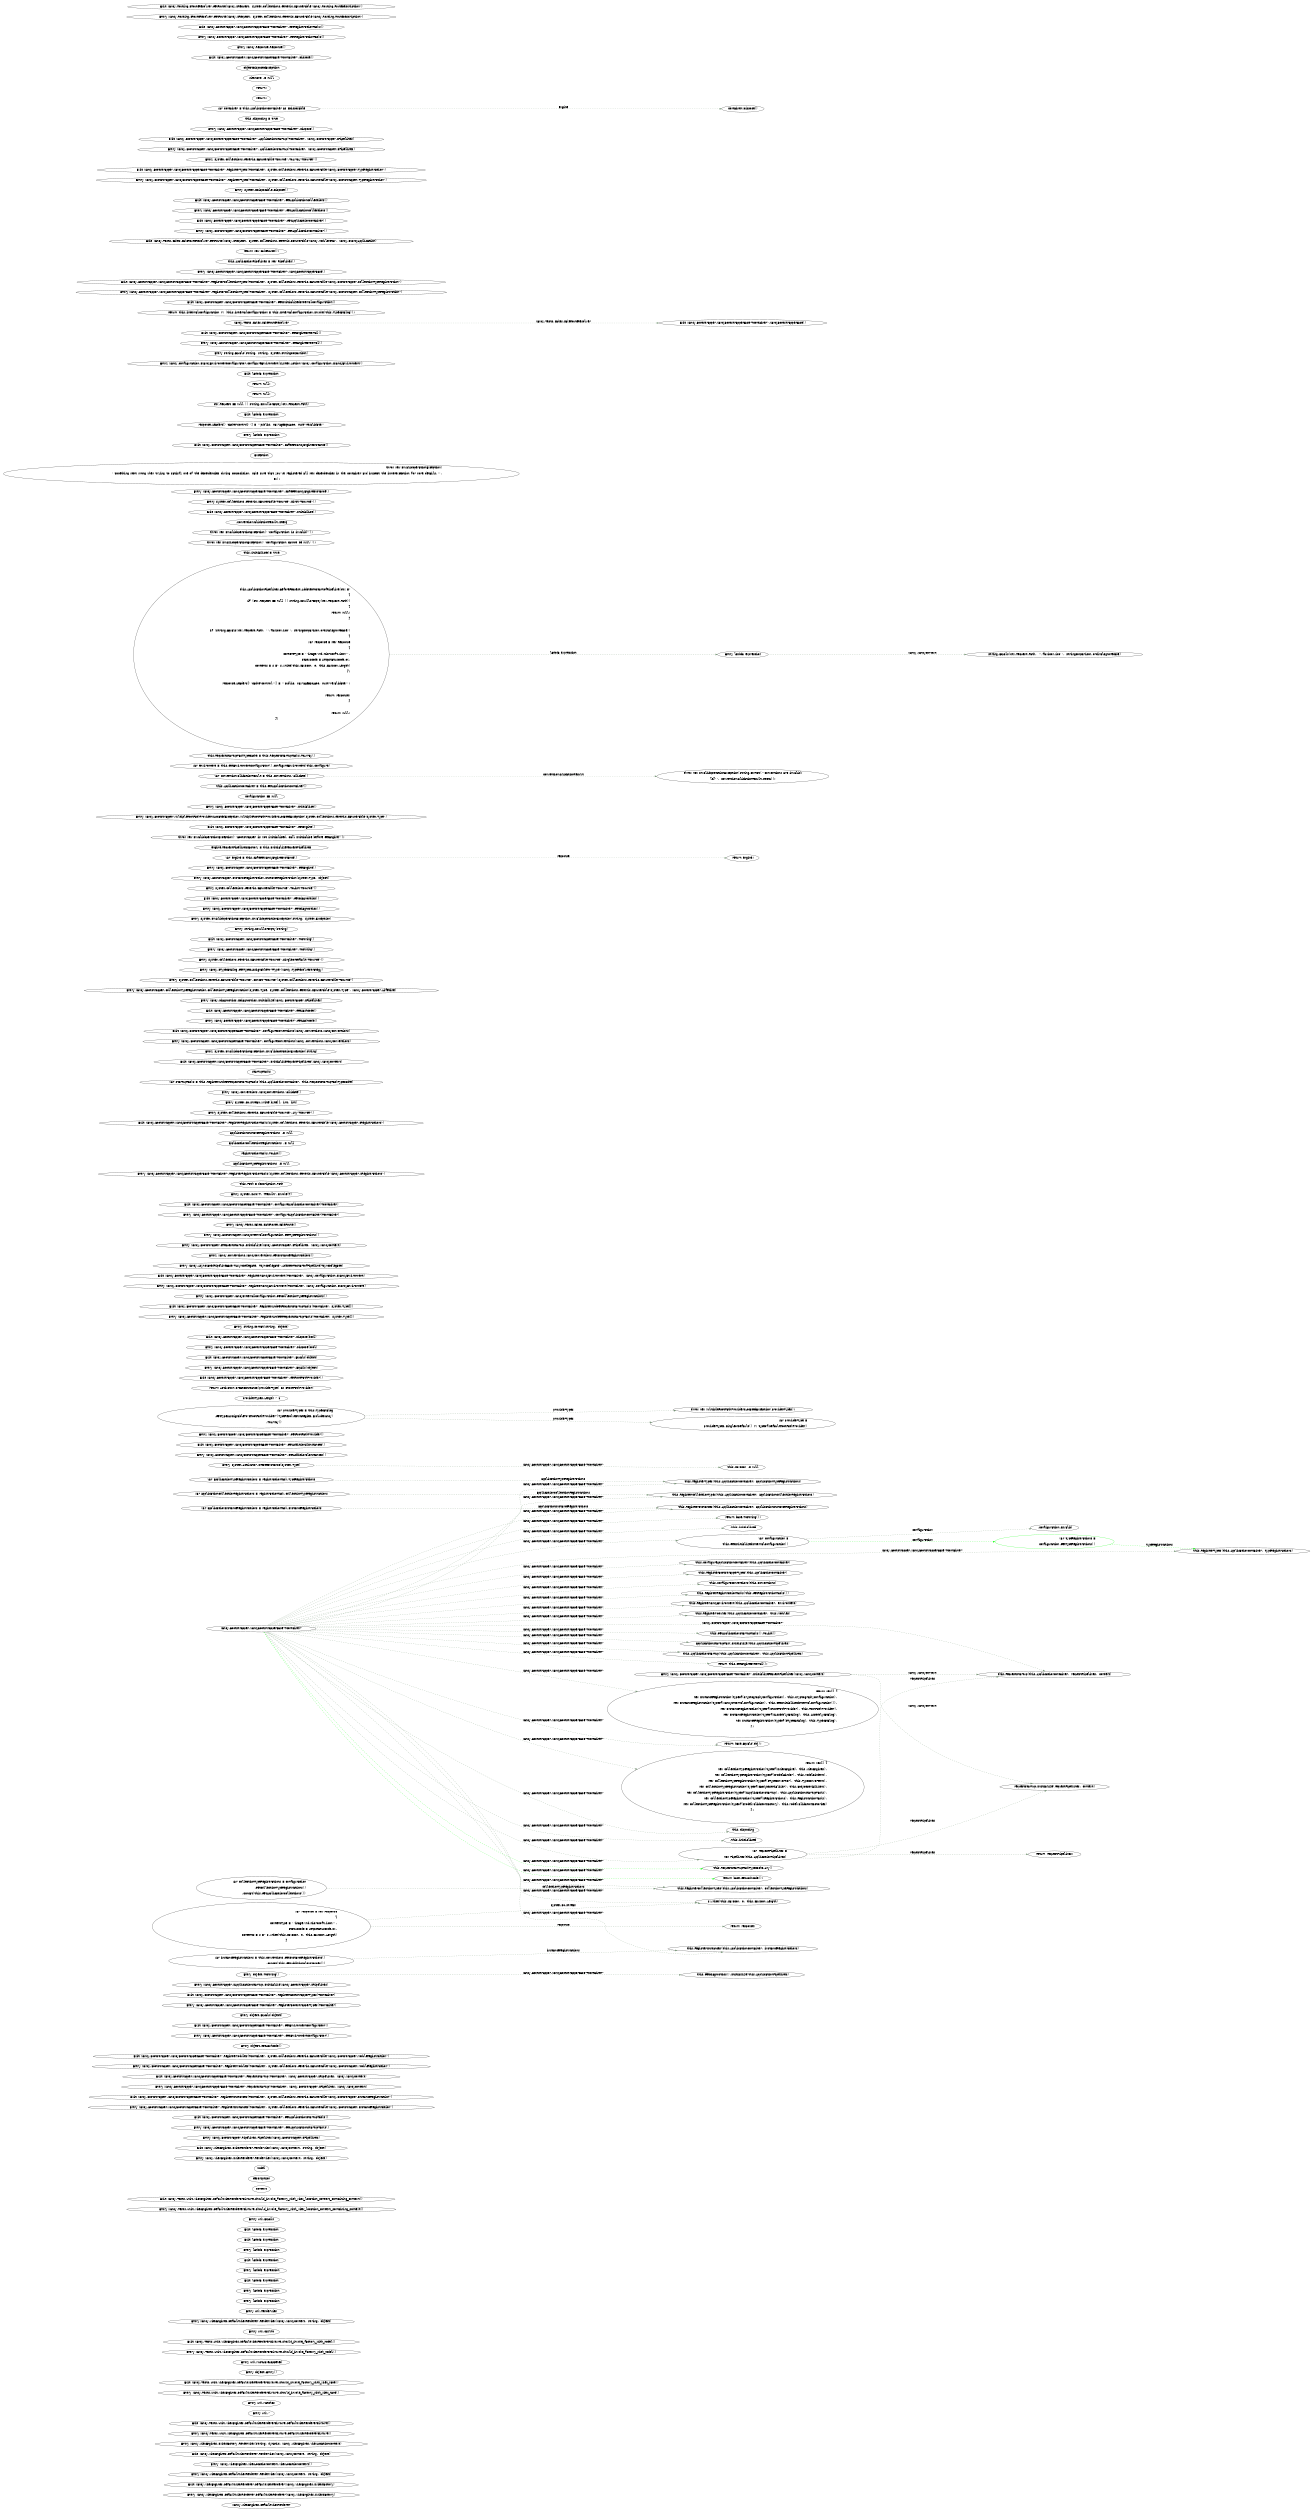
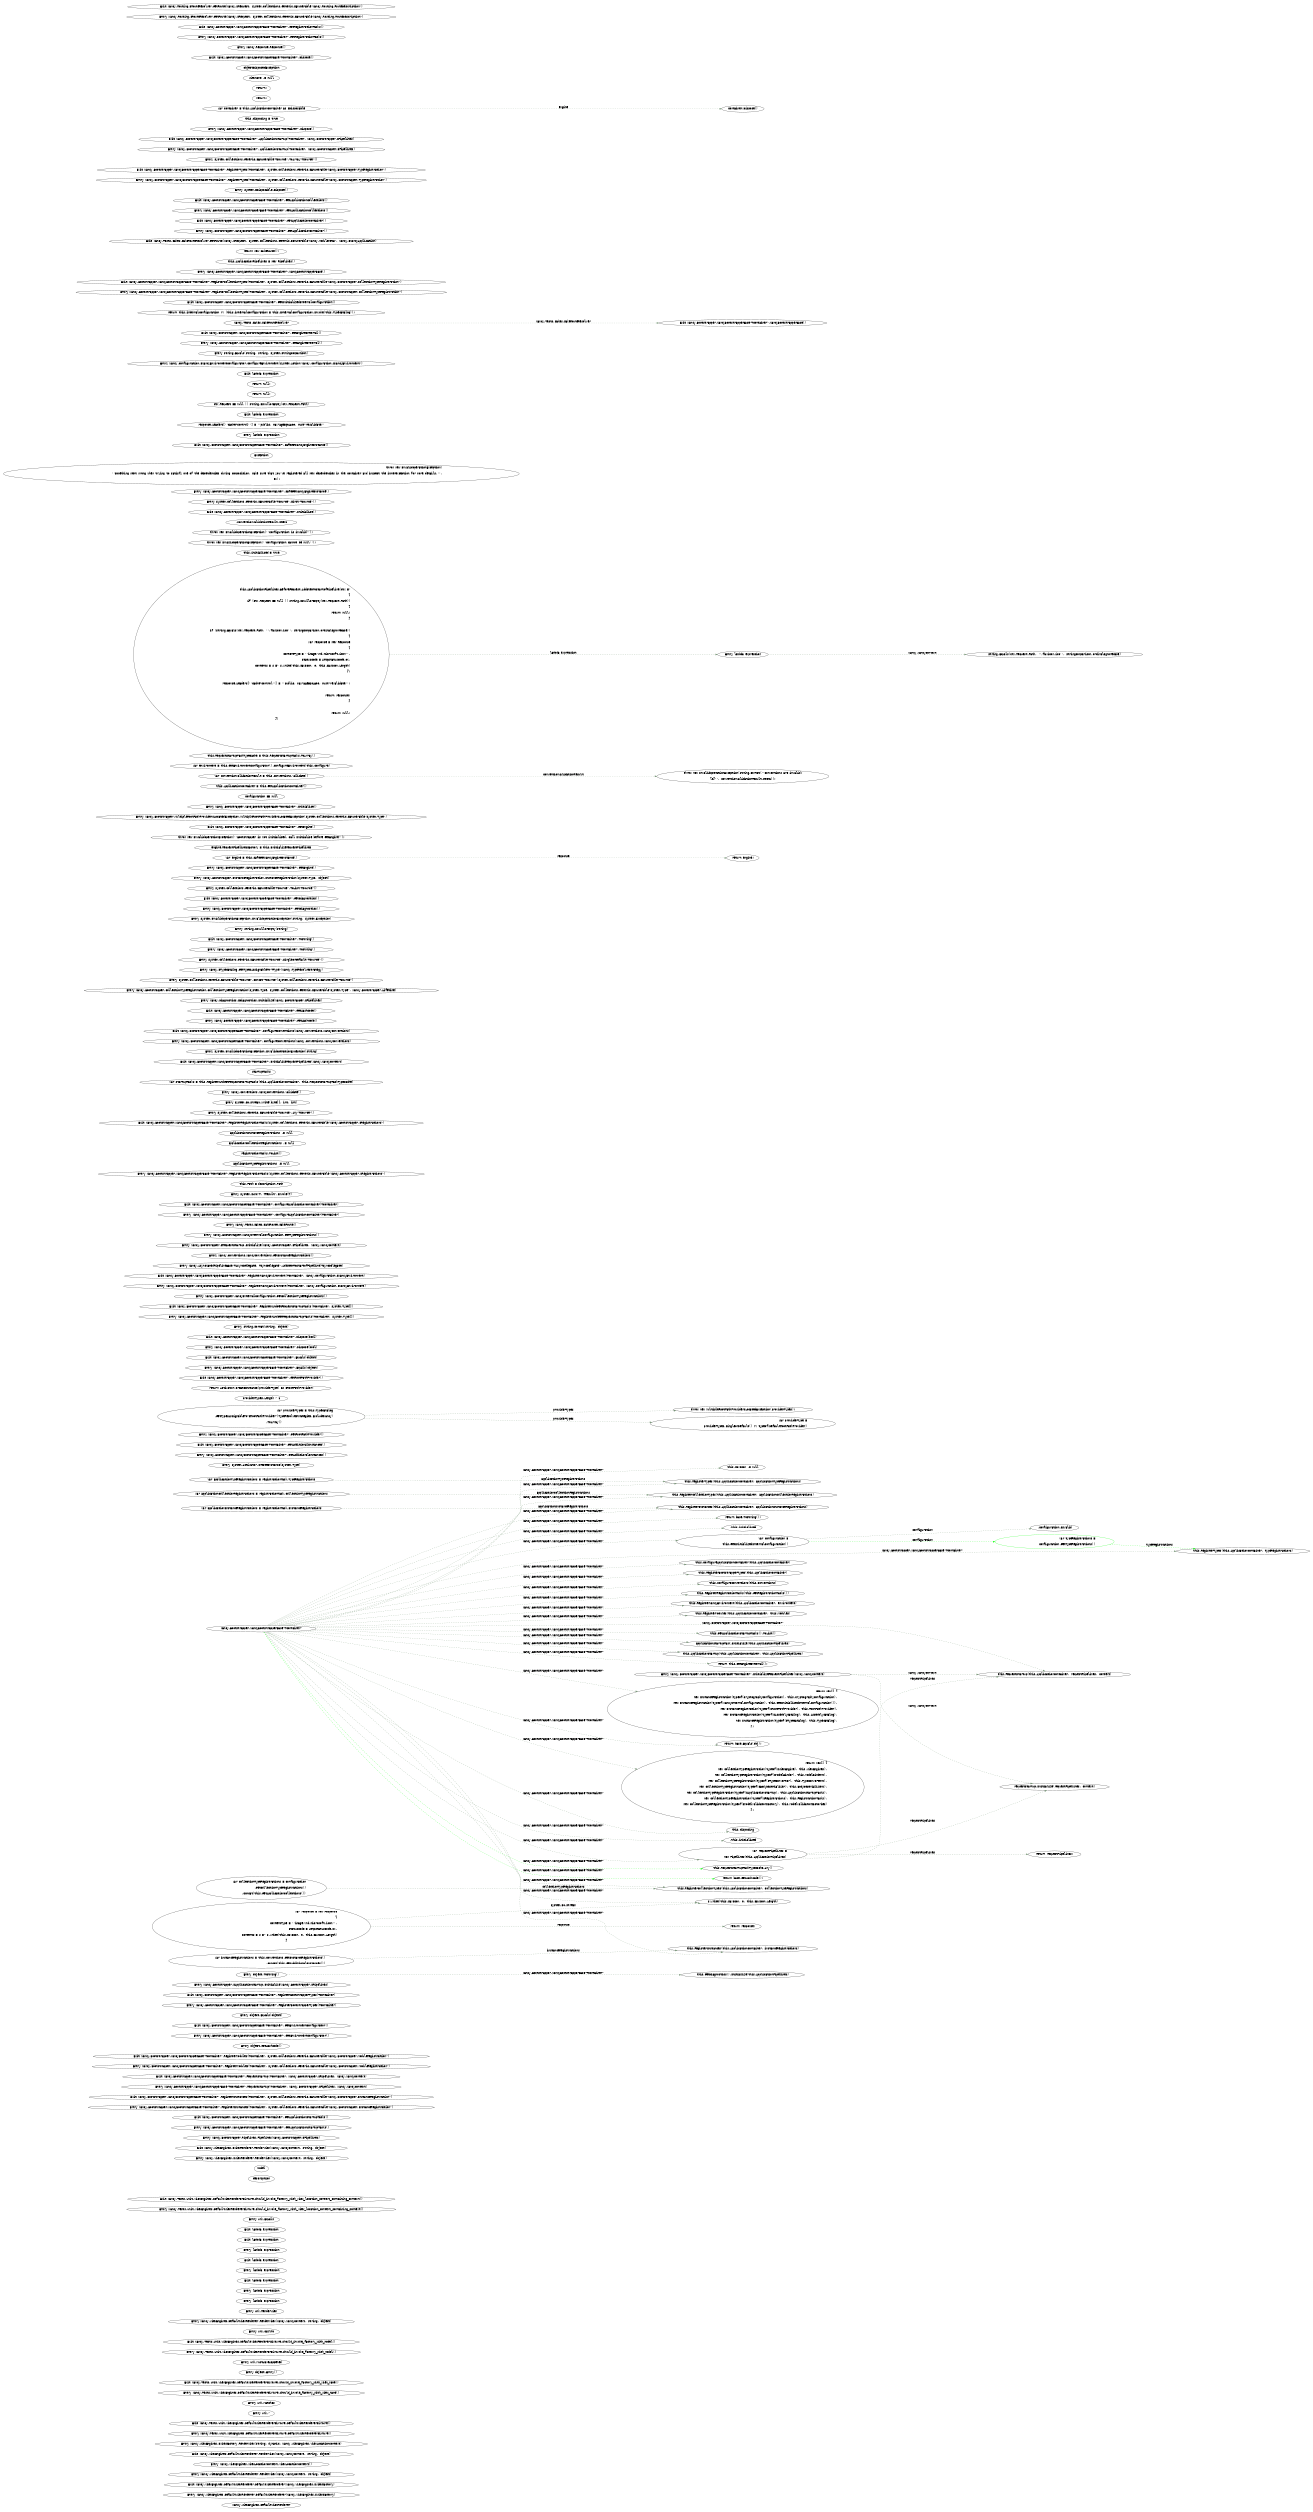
(261, 522) -> (261, 522)
(516, 1466) -> (520, 1492)
(261, 2189) -> none
